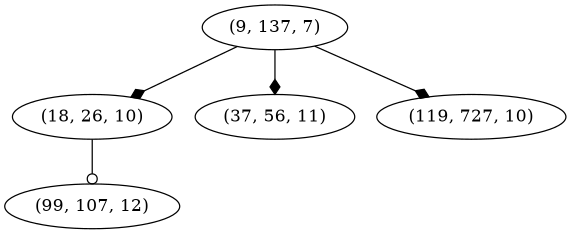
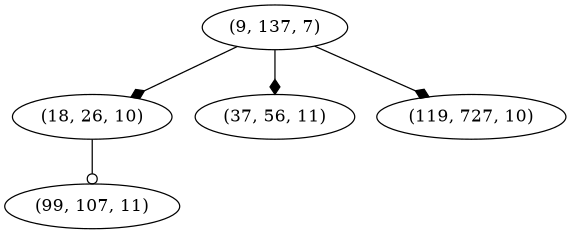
(92, 206) -> (92, 206)
